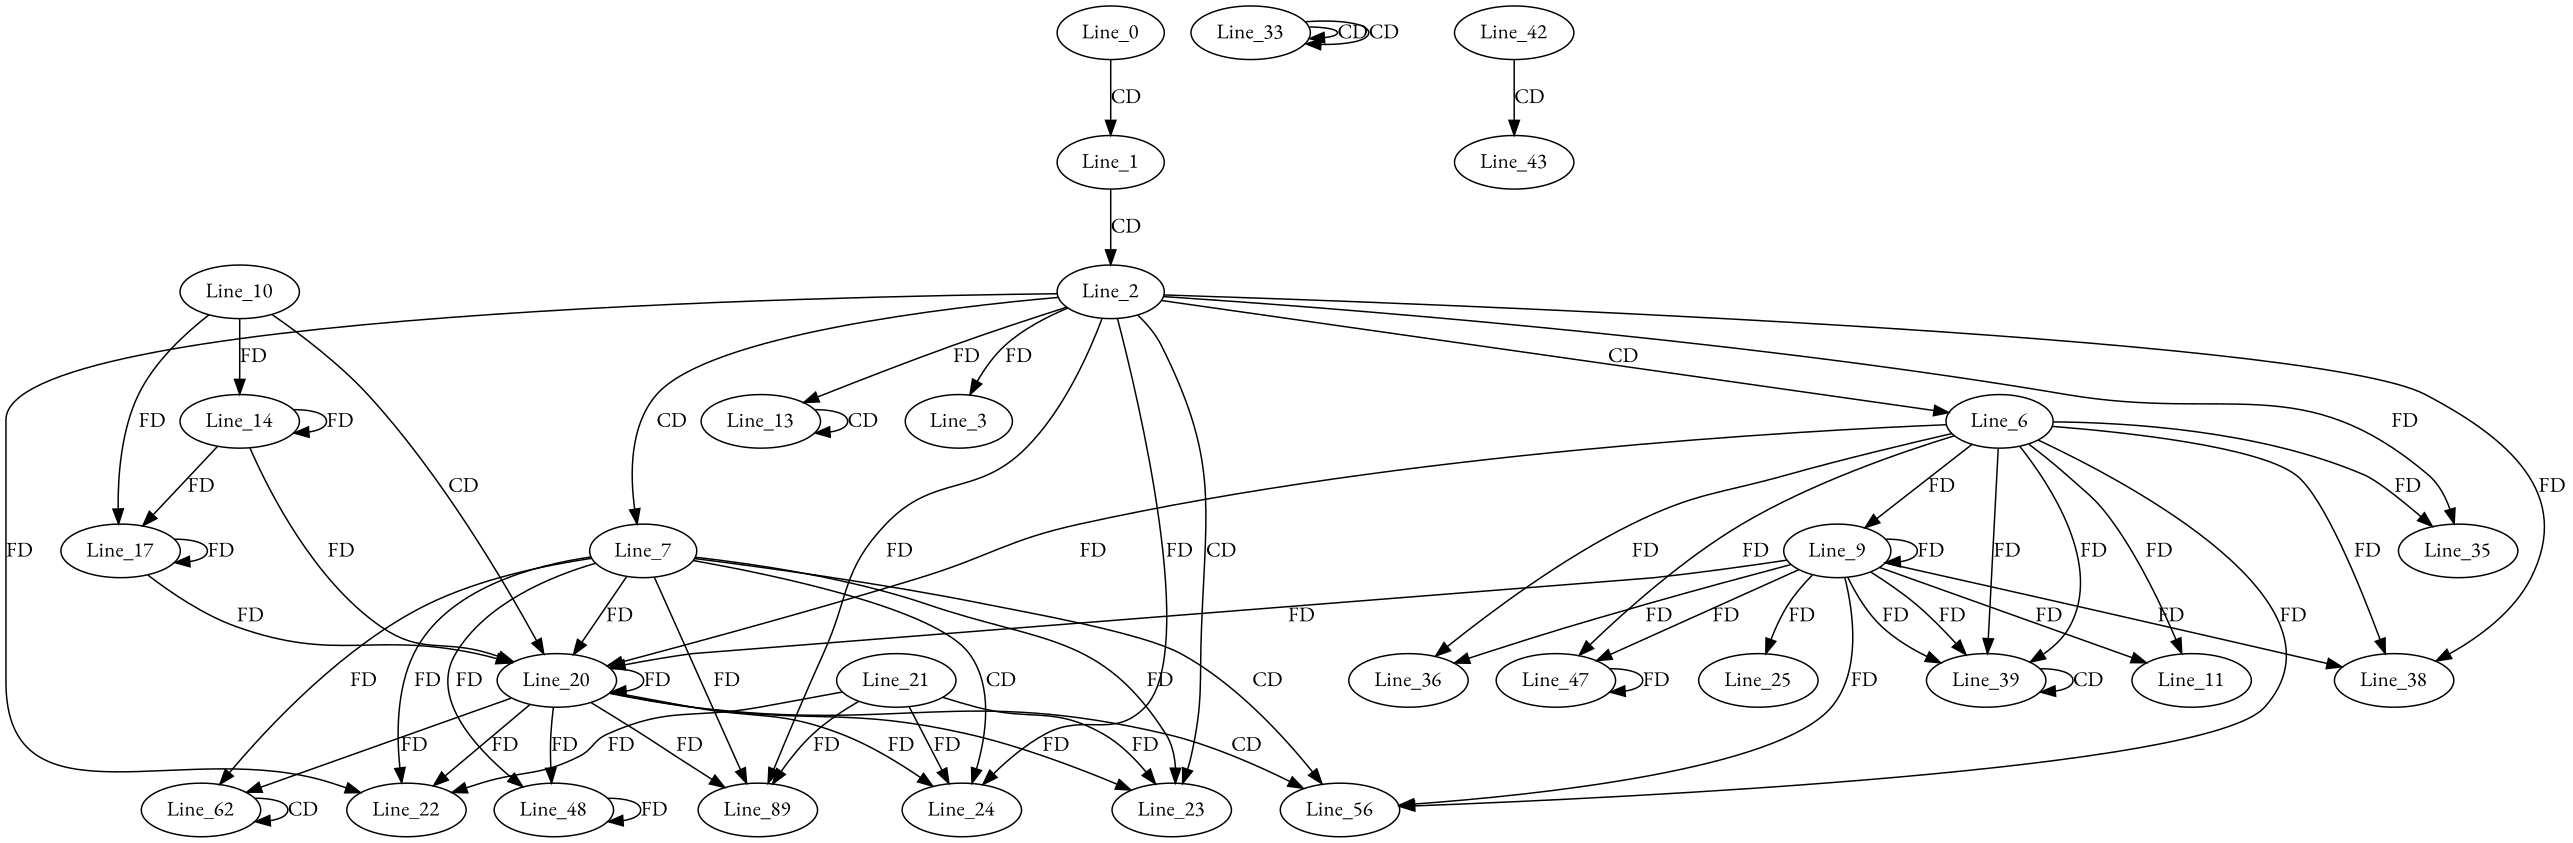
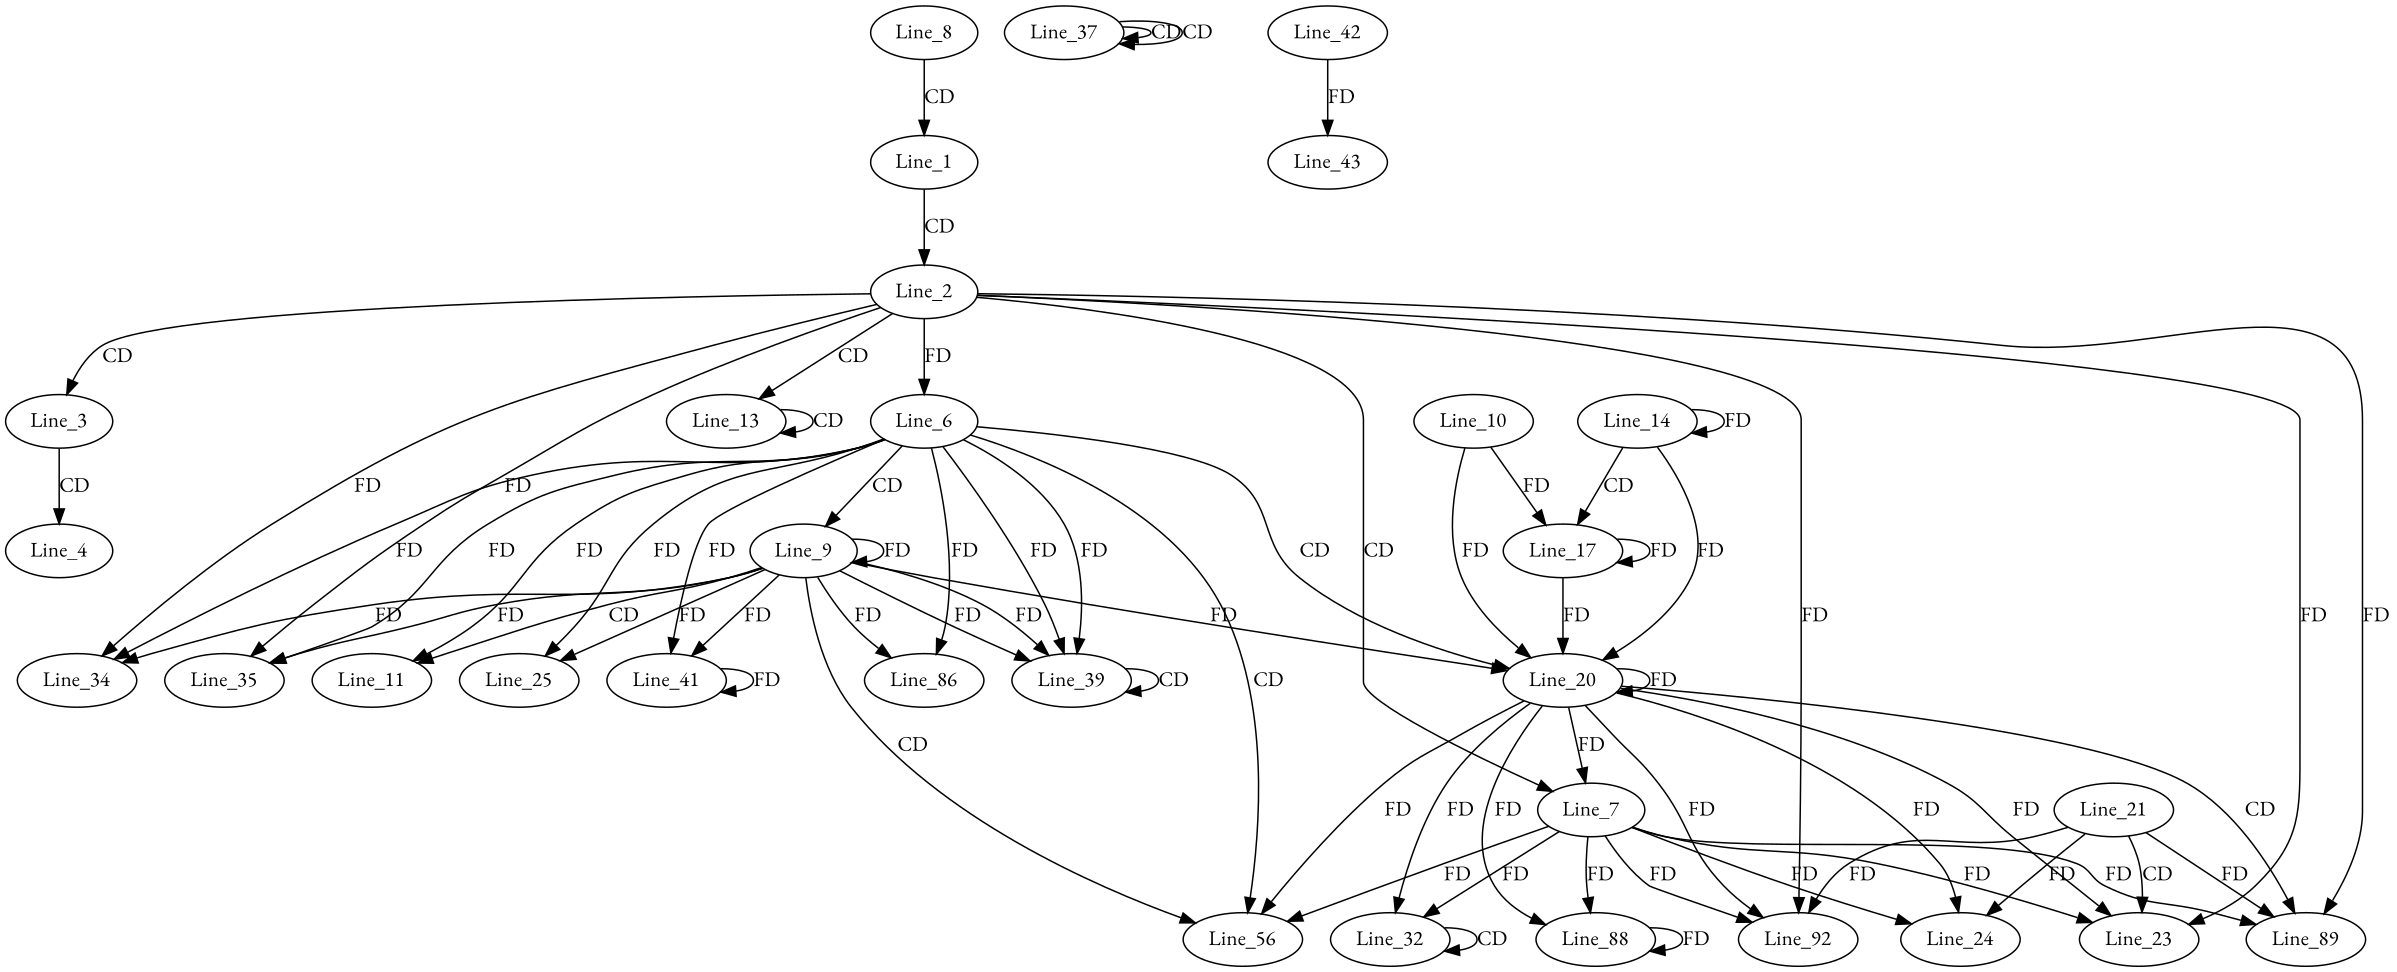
(1111, 33) -> (924, 33)
(1251, 33) -> (1064, 33)
(1530, 98) -> (1342, 98)
(240, 349) -> none
(967, 357) -> (854, 357)
(1019, 357) -> (118, 357)
(1624, 357) -> (938, 357)
(202, 486) -> (1619, 486)
(464, 486) -> (1476, 551)
(1942, 486) -> (888, 486)
none -> (691, 498)
none -> (59, 551)
(1094, 551) -> (1315, 551)
(1222, 551) -> (2314, 616)
(1166, 598) -> none
none -> (473, 609)
(604, 610) -> (1575, 738)
(2049, 616) -> (624, 616)
(2294, 616) -> (1269, 680)
(1001, 680) -> (1805, 875)
(1268, 680) -> (1458, 875)
(1408, 680) -> (924, 680)
(1556, 680) -> (667, 680)
(1865, 680) -> (913, 745)
(2394, 680) -> (77, 680)
(690, 745) -> (2260, 810)
(1146, 745) -> (2158, 875)
(1247, 745) -> (1398, 810)
(201, 810) -> (1390, 939)
(406, 810) -> (1798, 939)
(554, 810) -> (1596, 939)
